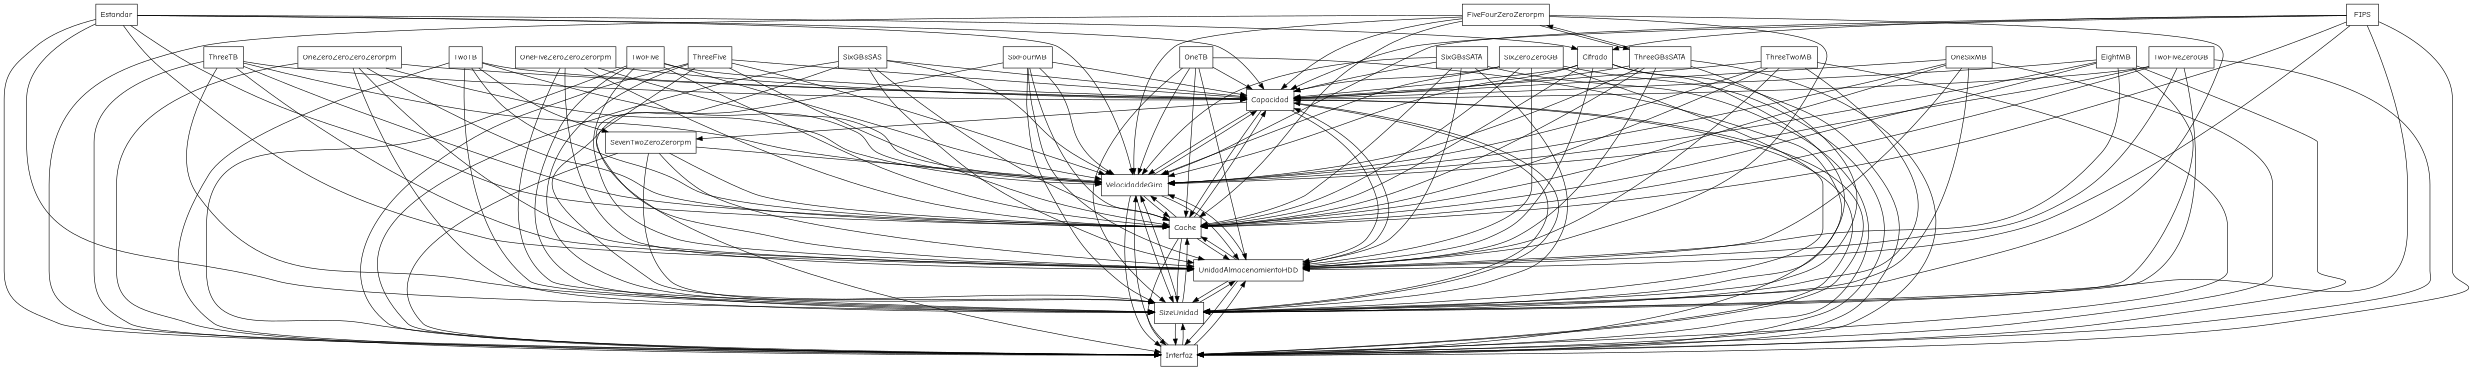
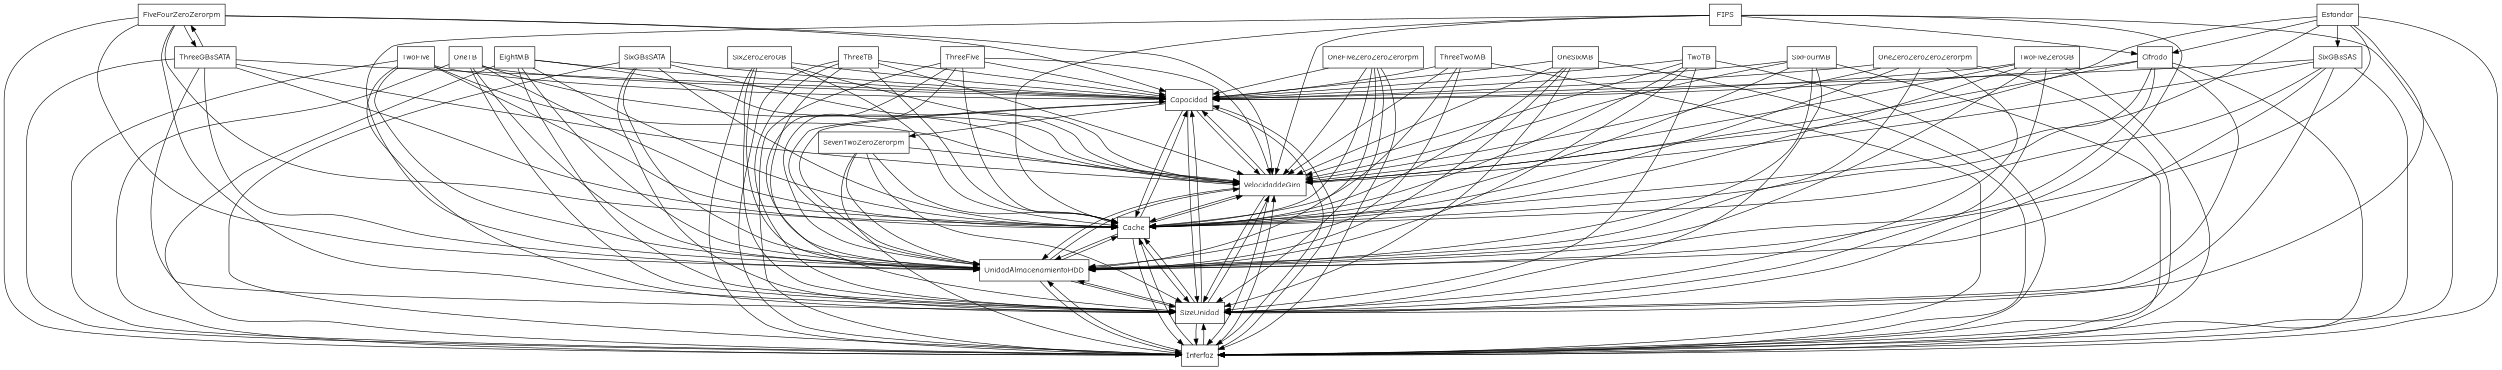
(1818, 26) -> none
(934, 29) -> (2338, 33)
(547, 110) -> (1394, 227)
none -> (1335, 253)
(1768, 288) -> none
none -> (1161, 298)
